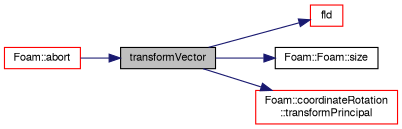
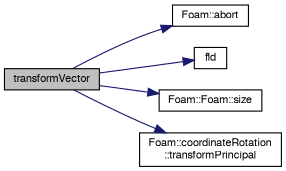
(327, 16) -> (210, 58)
(42, 58) -> (210, 16)
(95, 58) -> (116, 47)
(327, 107) -> (210, 150)
